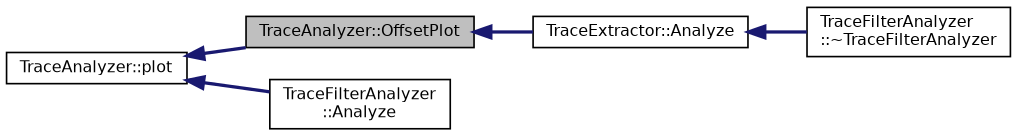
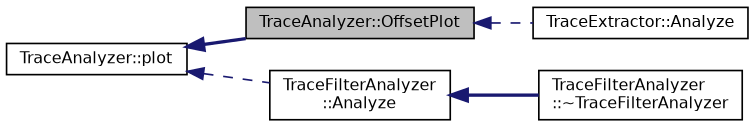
(512, 32) -> (512, 23)
(786, 32) -> (503, 95)
(237, 87) -> (237, 78)
